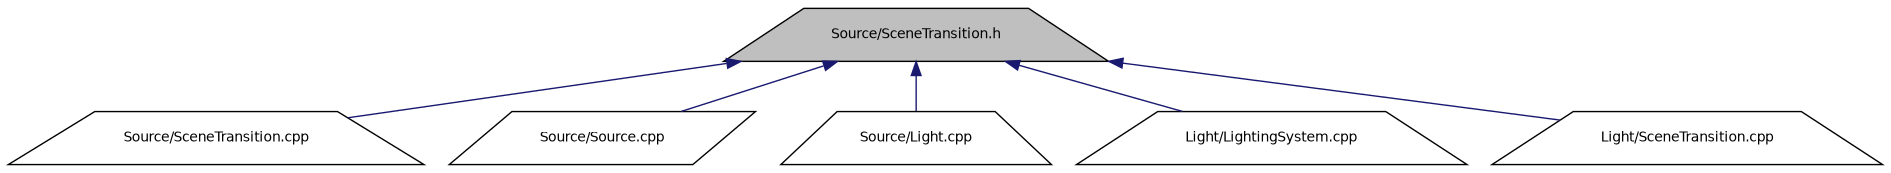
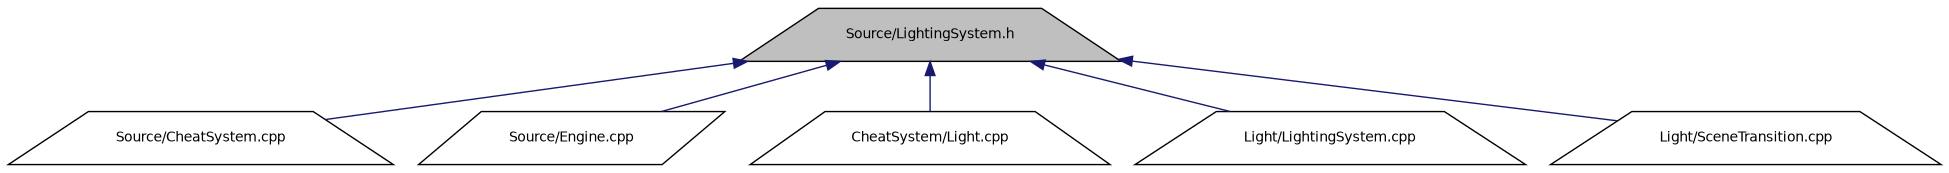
(916, 35) -> (930, 35)
(216, 138) -> (201, 138)
(602, 138) -> (572, 138)
(916, 138) -> (930, 138)
